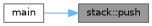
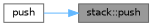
(24, 13) -> (24, 13)
